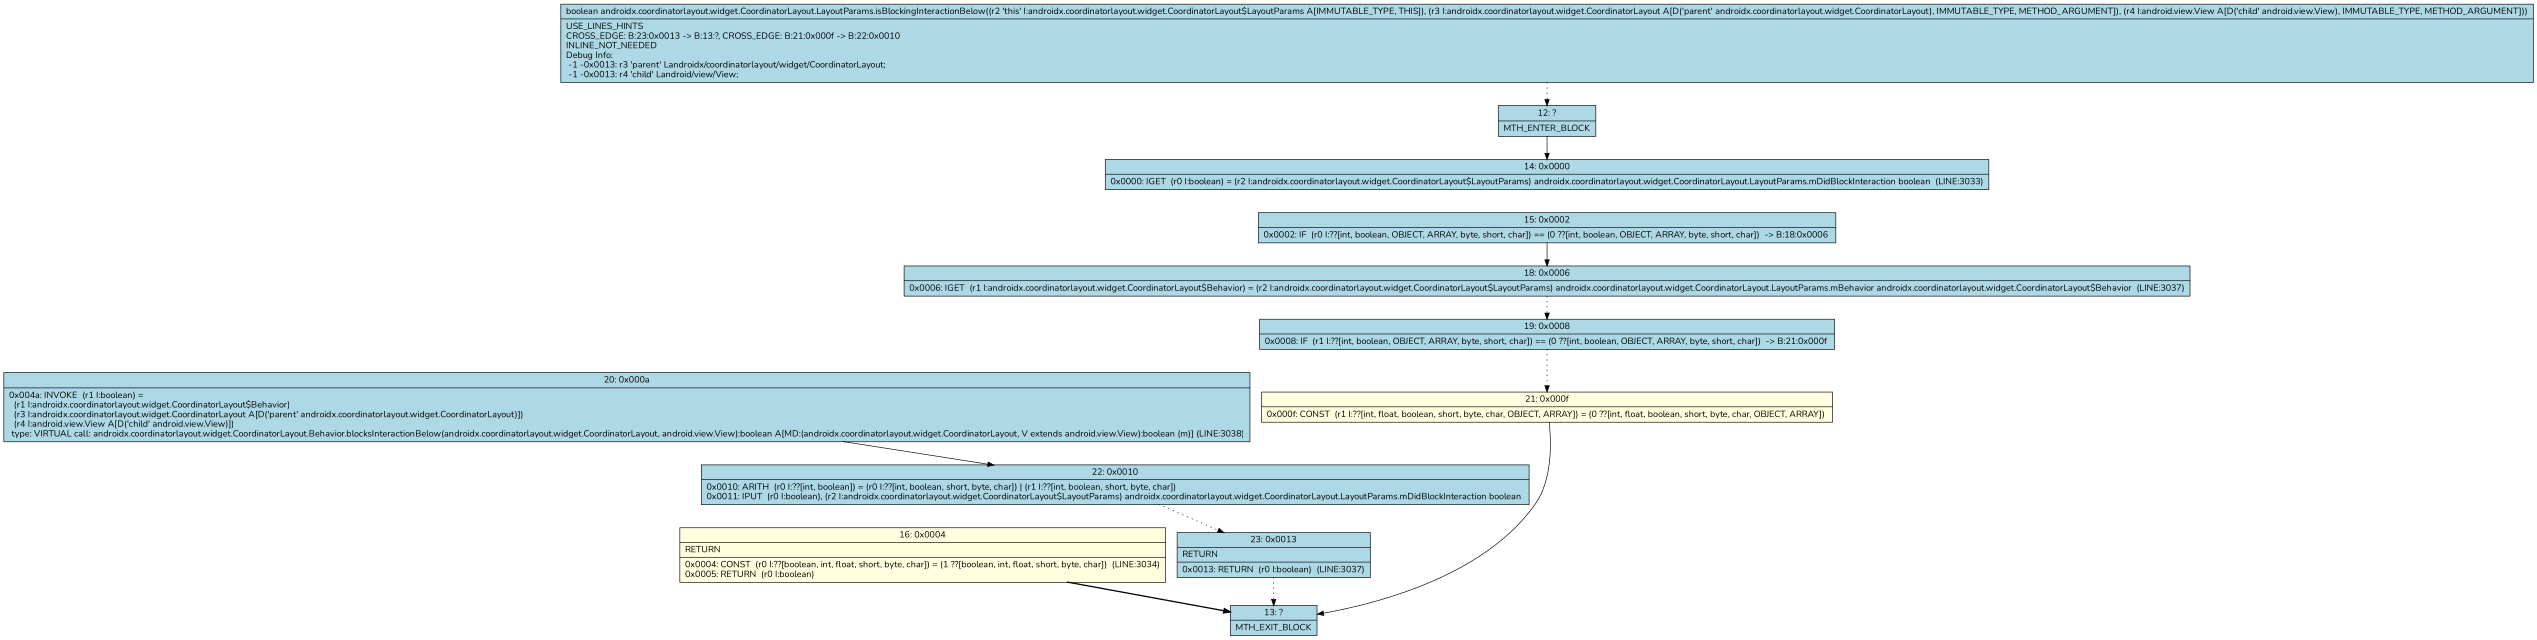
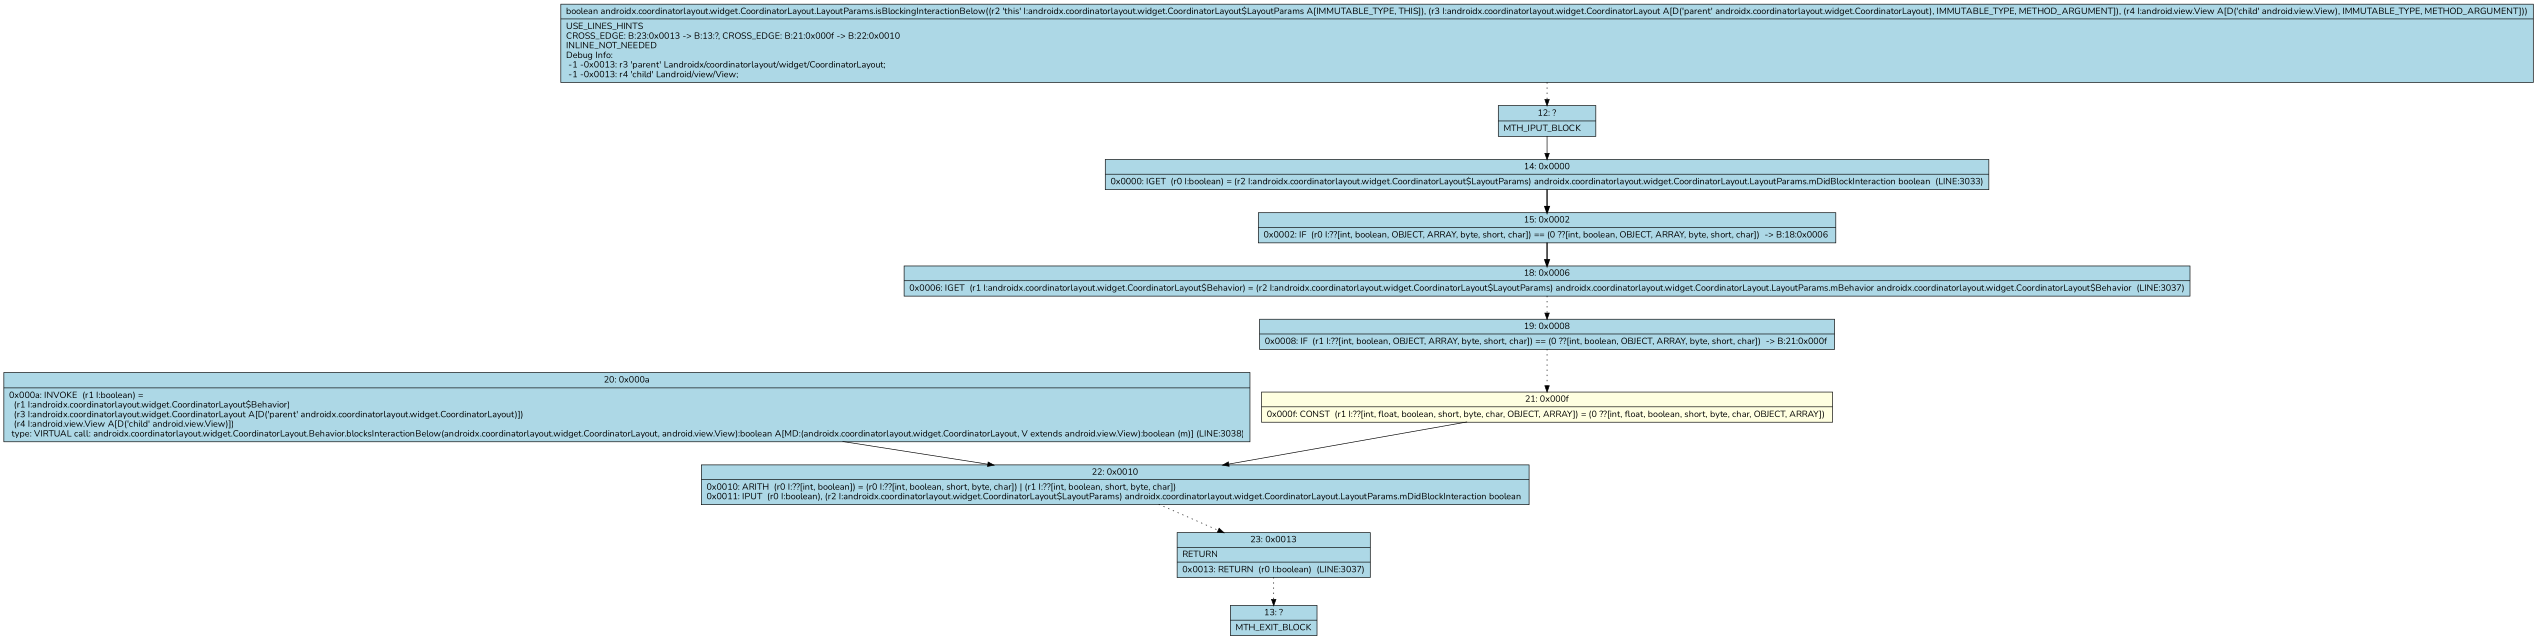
(1547, 128) -> (1542, 128)
none -> (1547, 198)
(1547, 251) -> (1547, 251)
(78, 395) -> (78, 395)
(923, 555) -> none
(1477, 557) -> (1348, 443)
